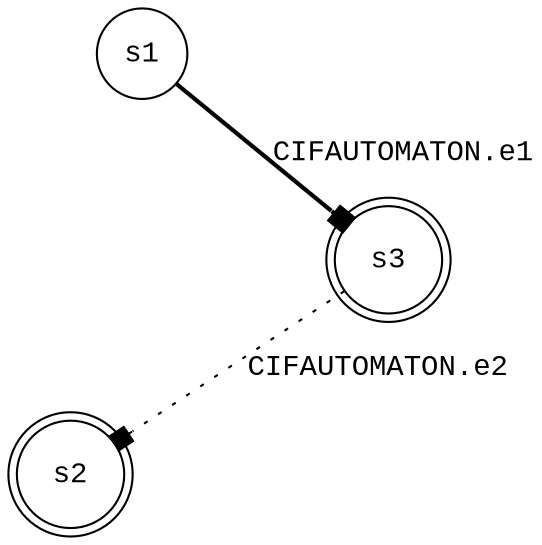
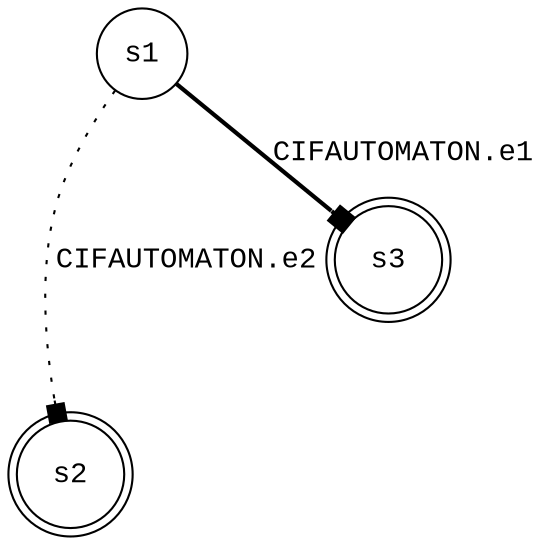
(238, 361) -> (50, 238)
